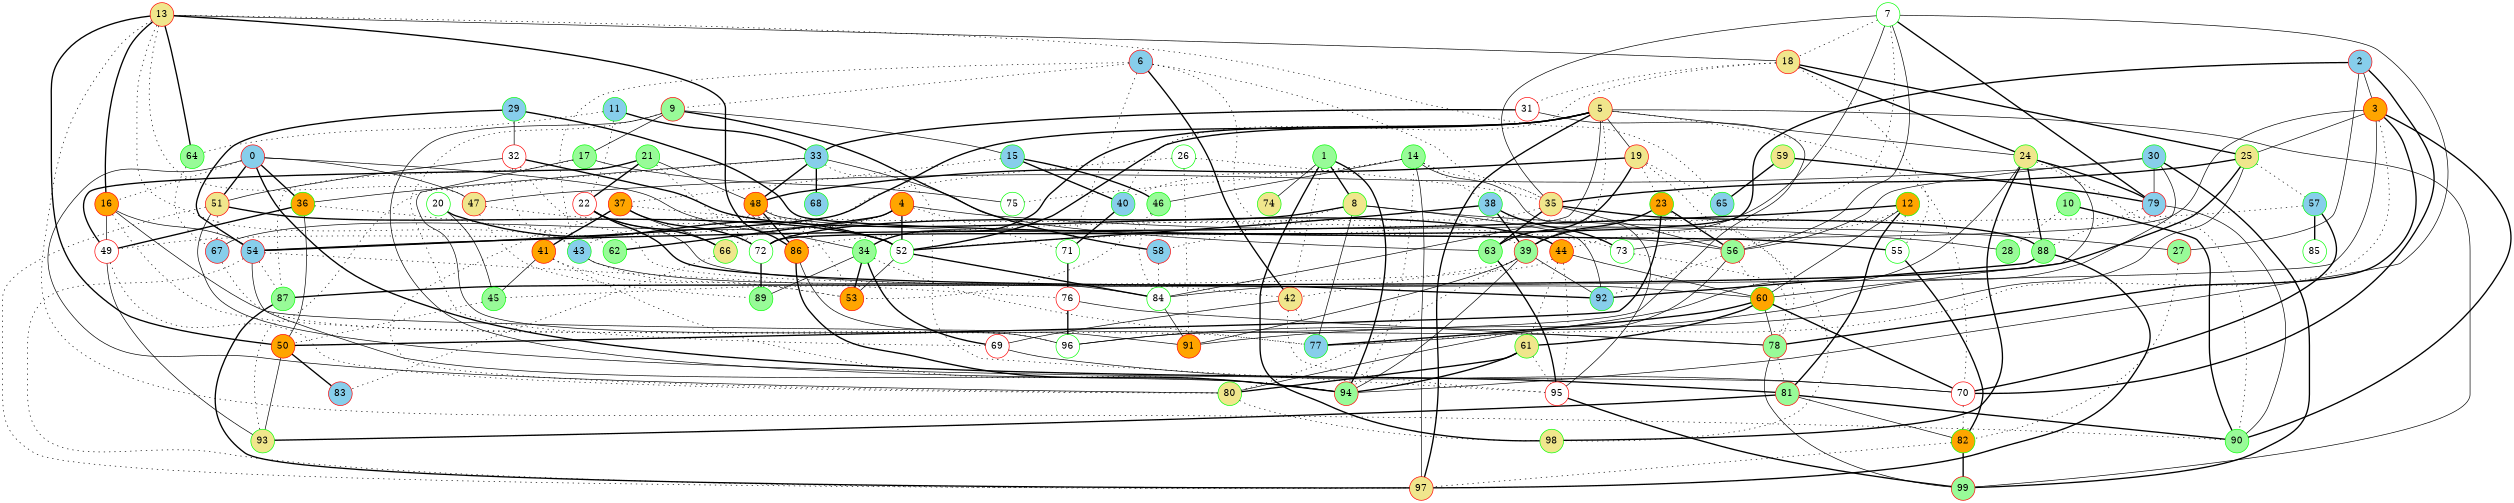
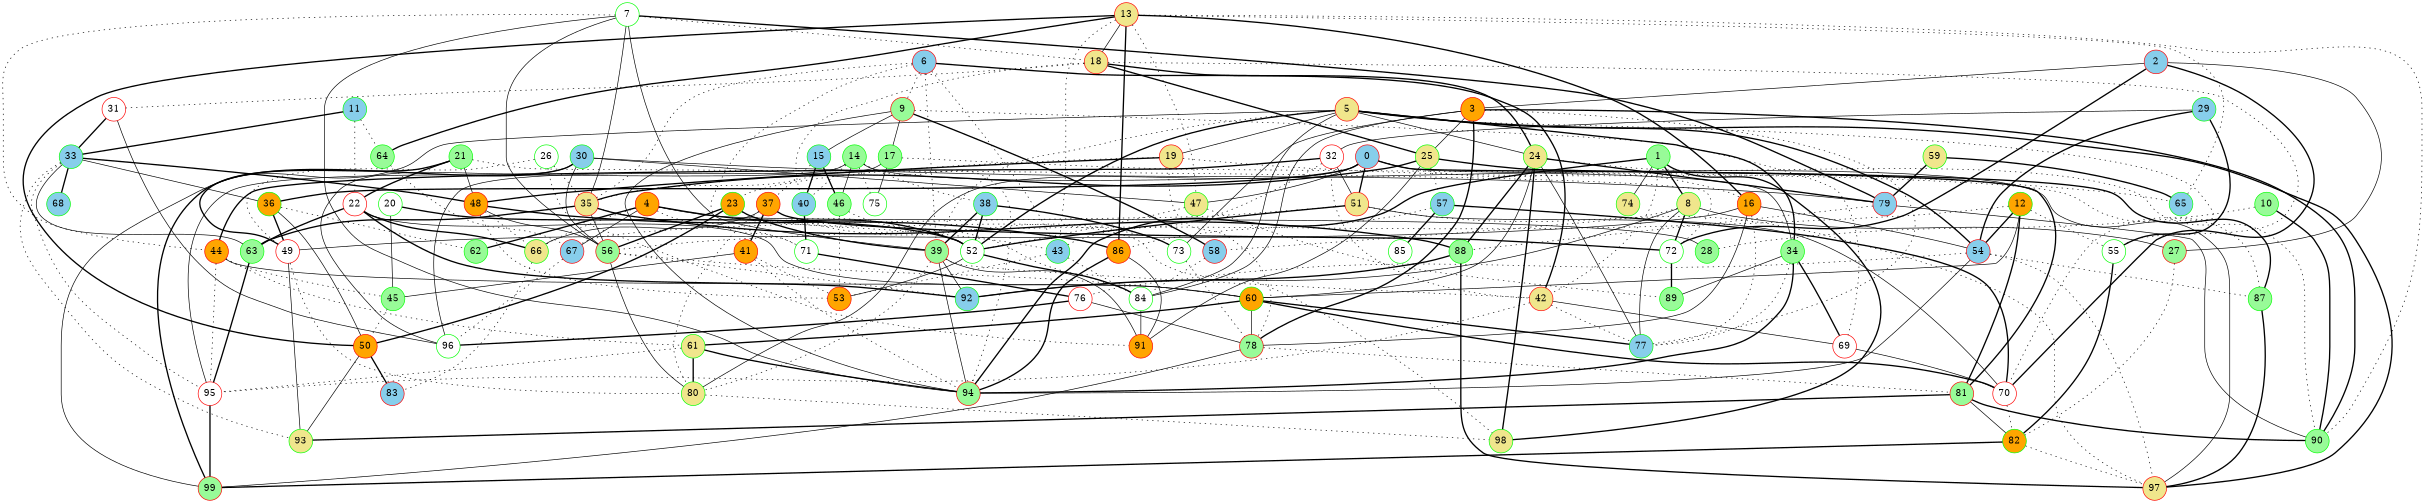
(474, 204) -> (1196, 204)
(1603, 206) -> (302, 225)
(858, 275) -> (1413, 381)
(867, 283) -> (1084, 266)
